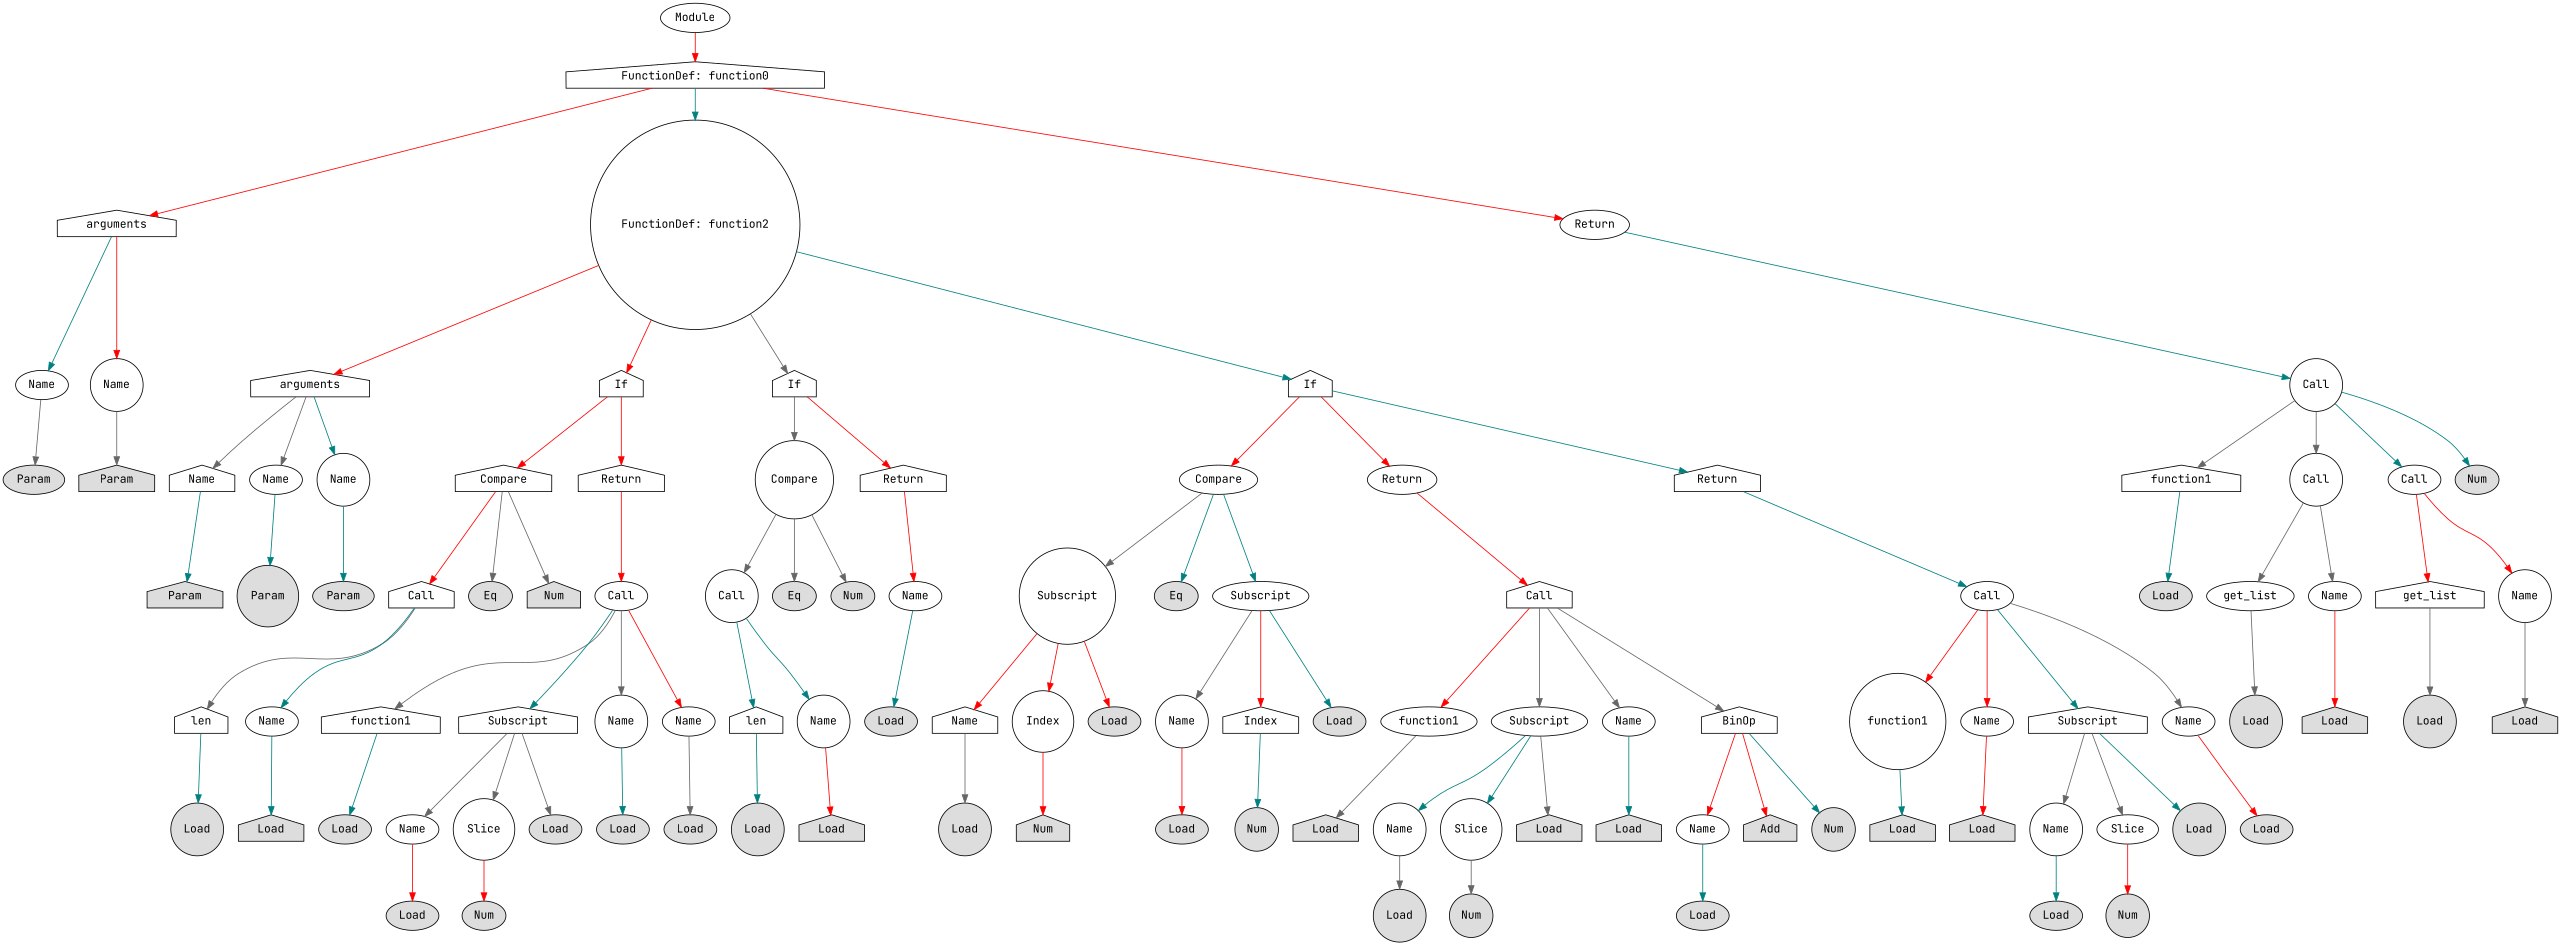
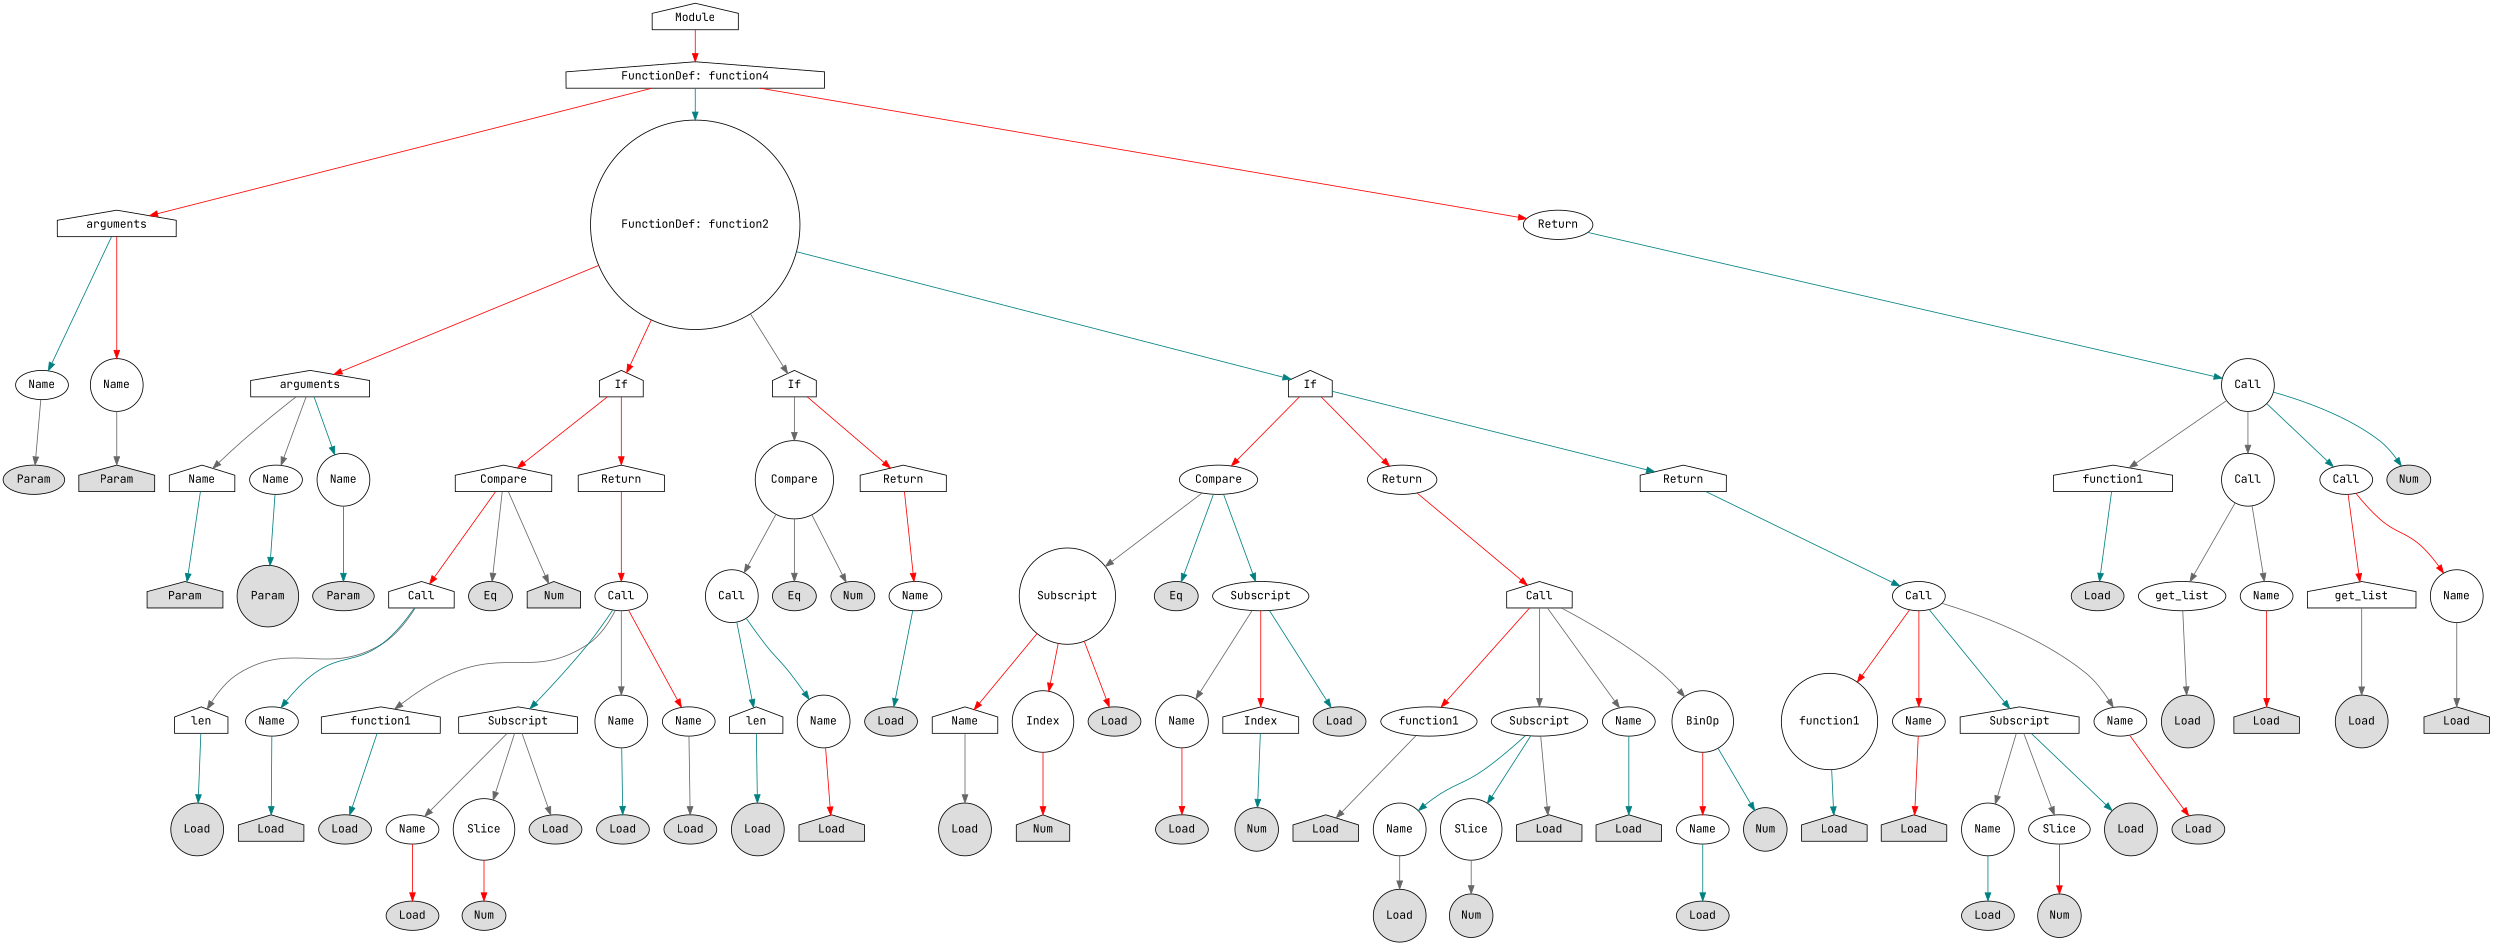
(695, 18) -> (695, 18)
(695, 76) -> (695, 76)
(1739, 721) -> (1703, 721)
(1770, 829) -> none
